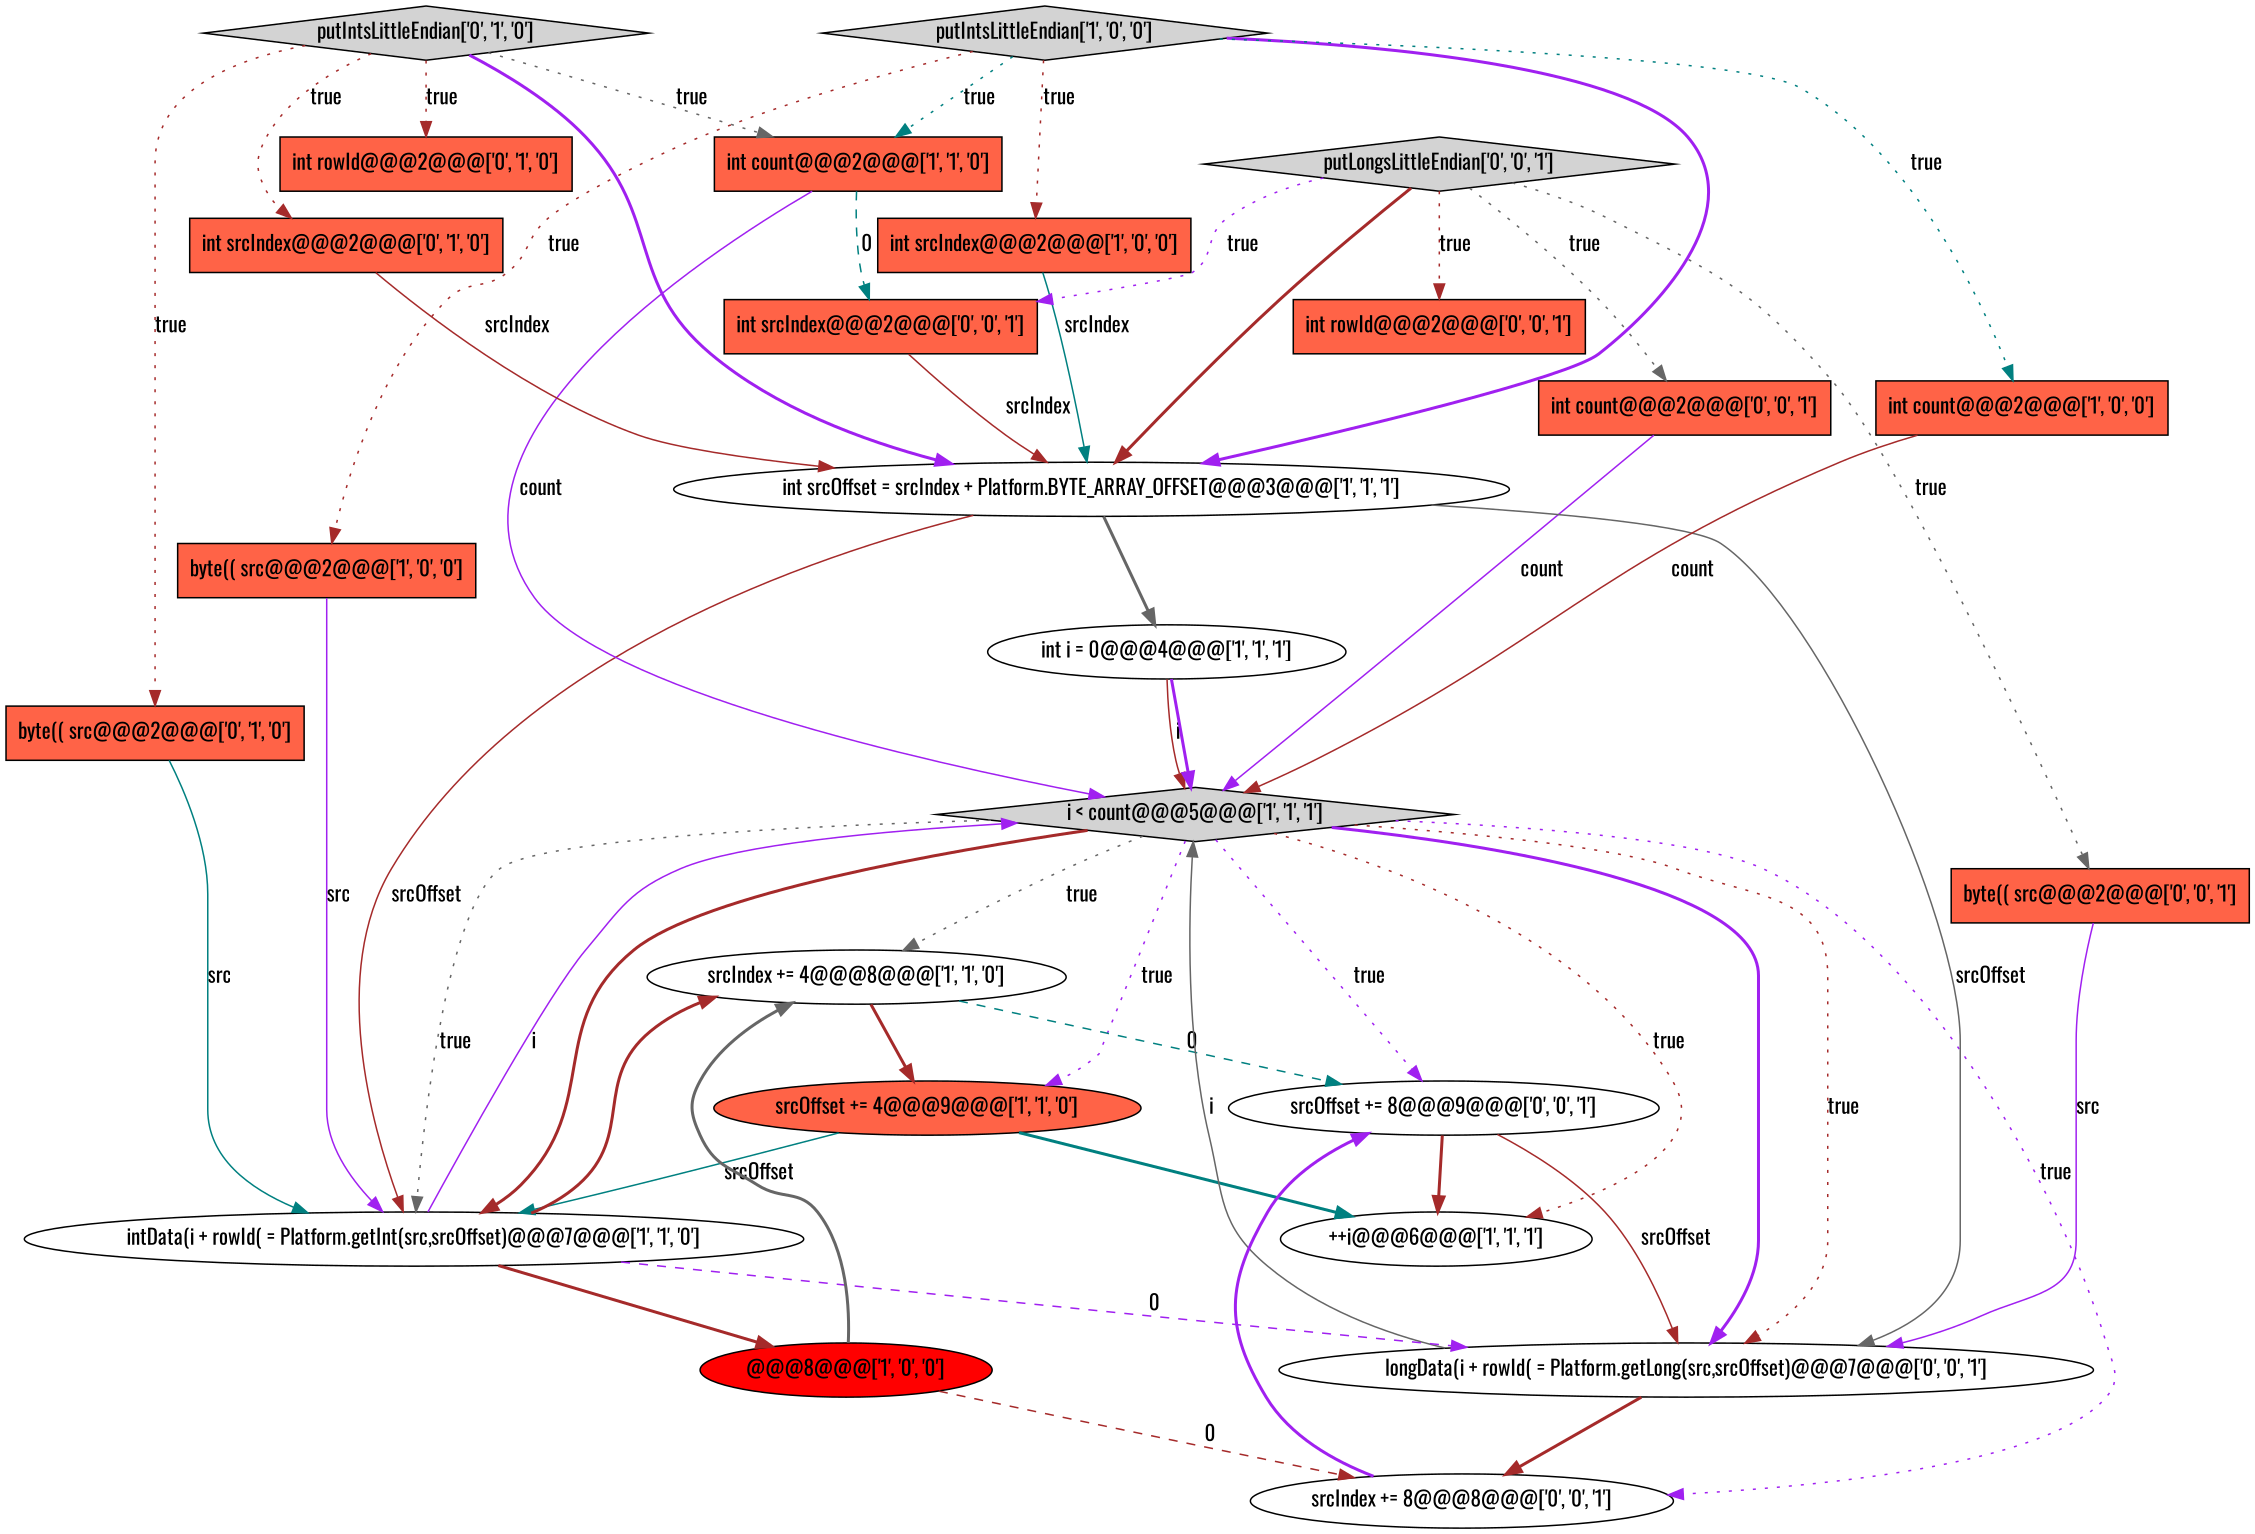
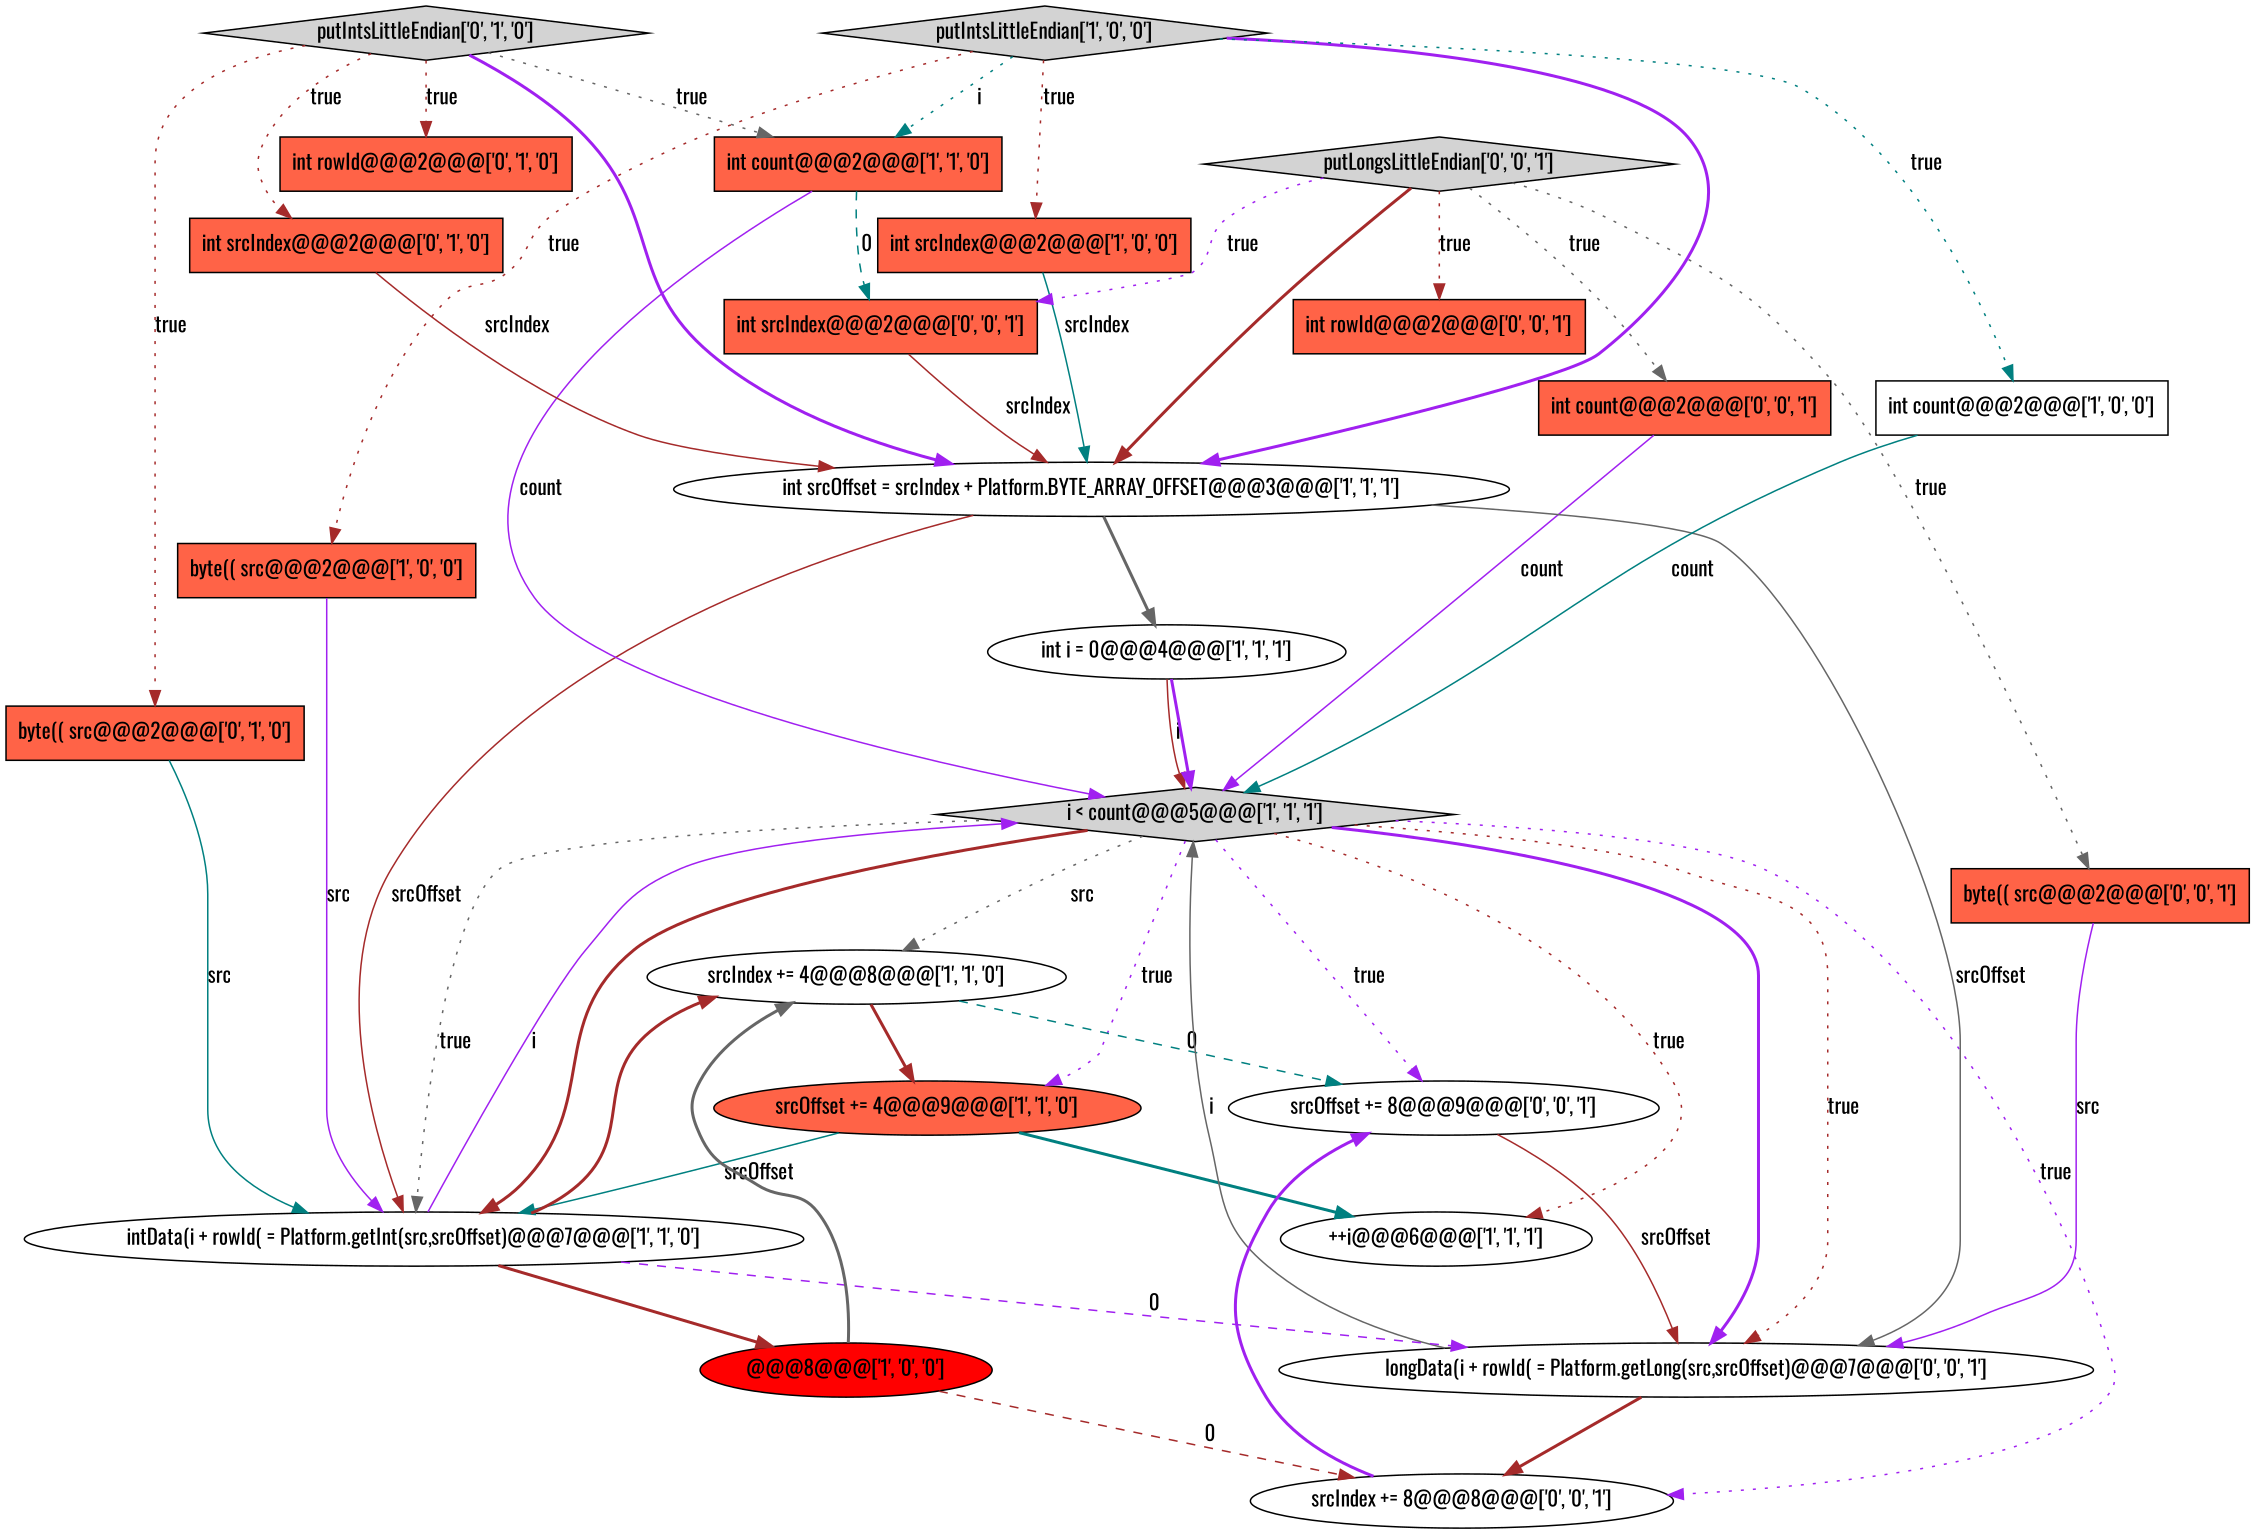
(980, 99) -> (980, 99)
(2022, 408) -> (2022, 408)
(1583, 600) -> (1583, 600)
(1082, 896) -> (1082, 896)
(1441, 1166) -> none
